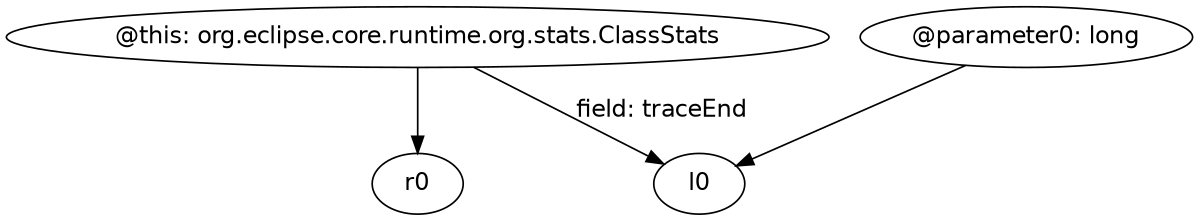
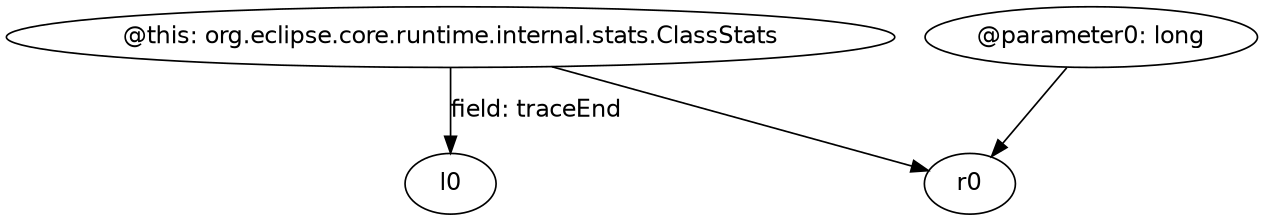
(418, 37) -> (451, 37)
(859, 112) -> (1035, 106)
